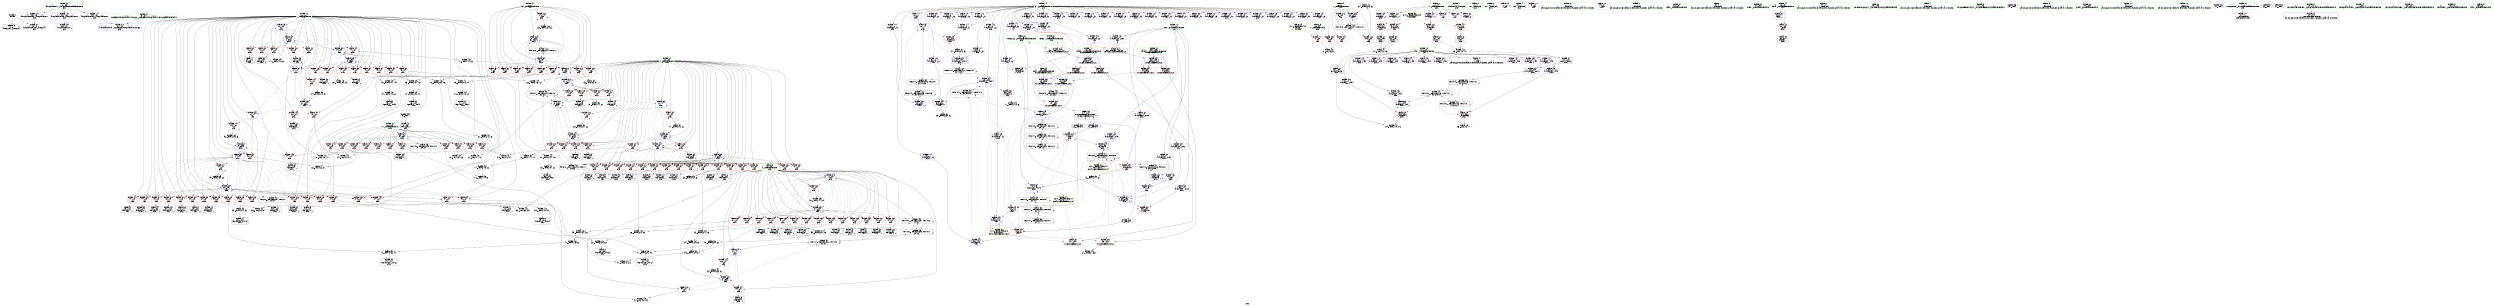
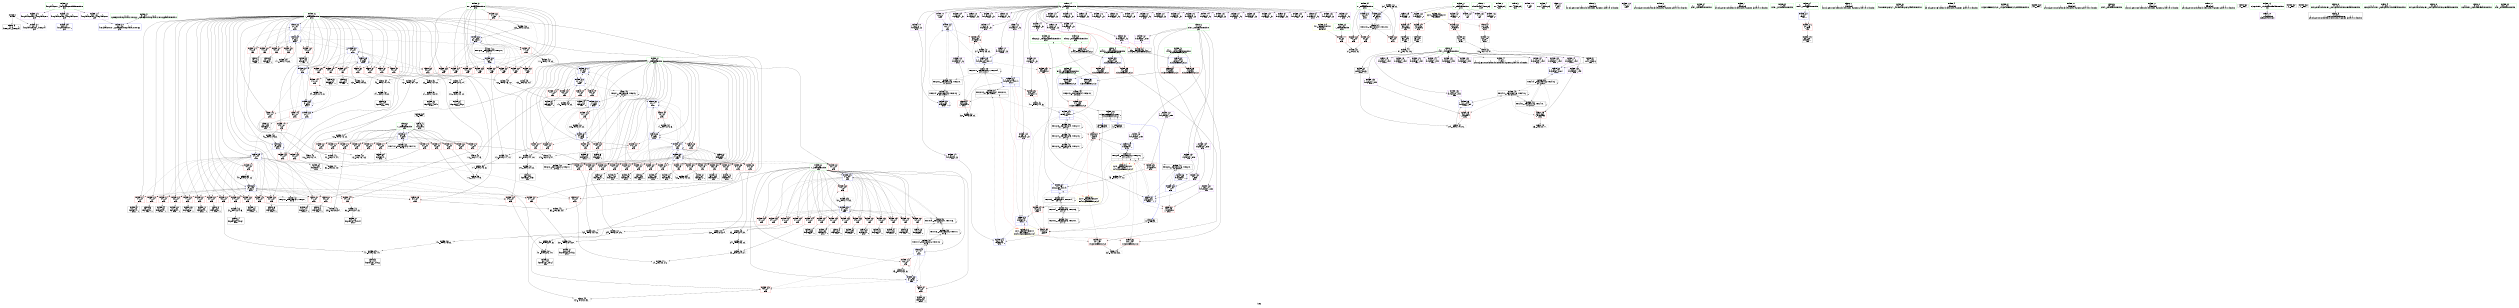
(565, 98) -> (582, 77)
